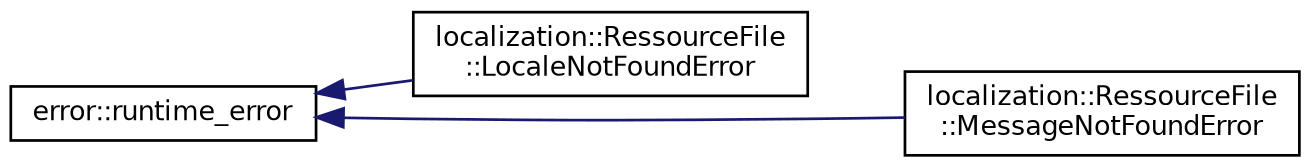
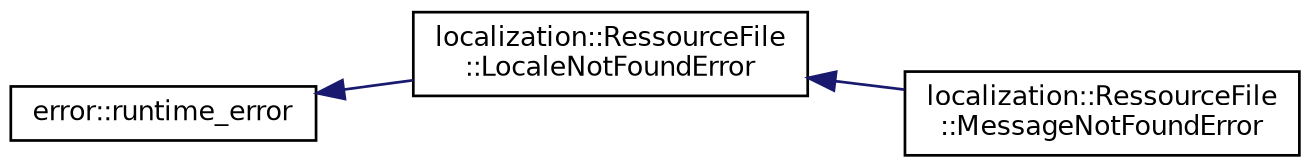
(624, 120) -> (870, 85)
